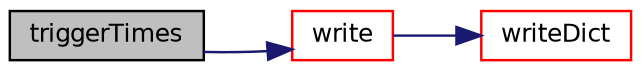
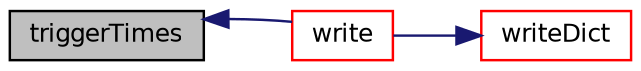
(235, 52) -> (261, 20)
